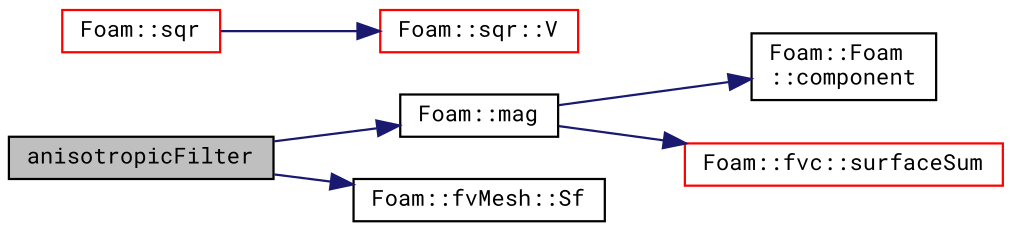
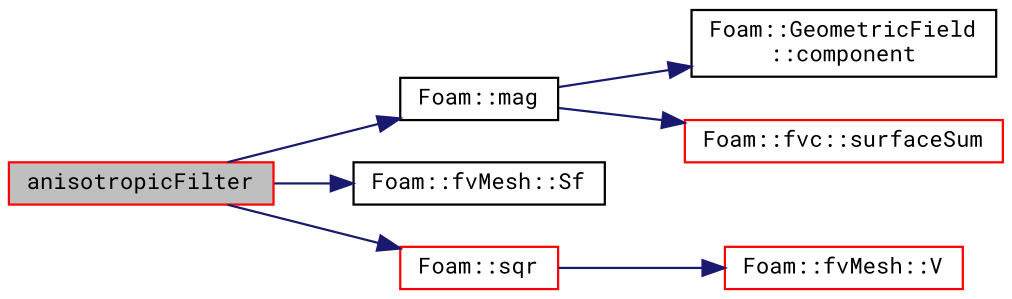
(479, 31) -> (844, 268)
(844, 67) -> (844, 43)
(141, 158) -> (141, 183)
none -> (303, 224)
